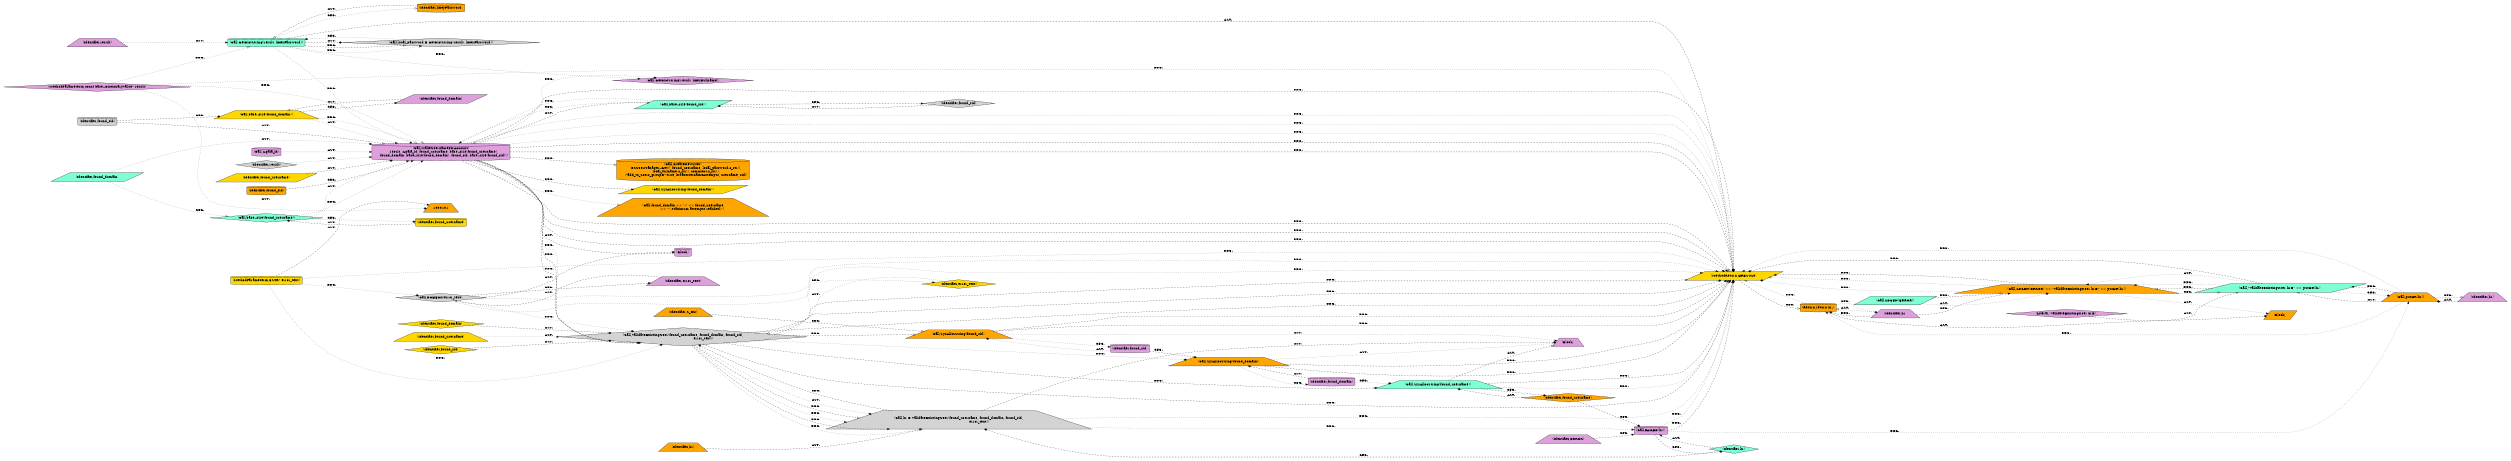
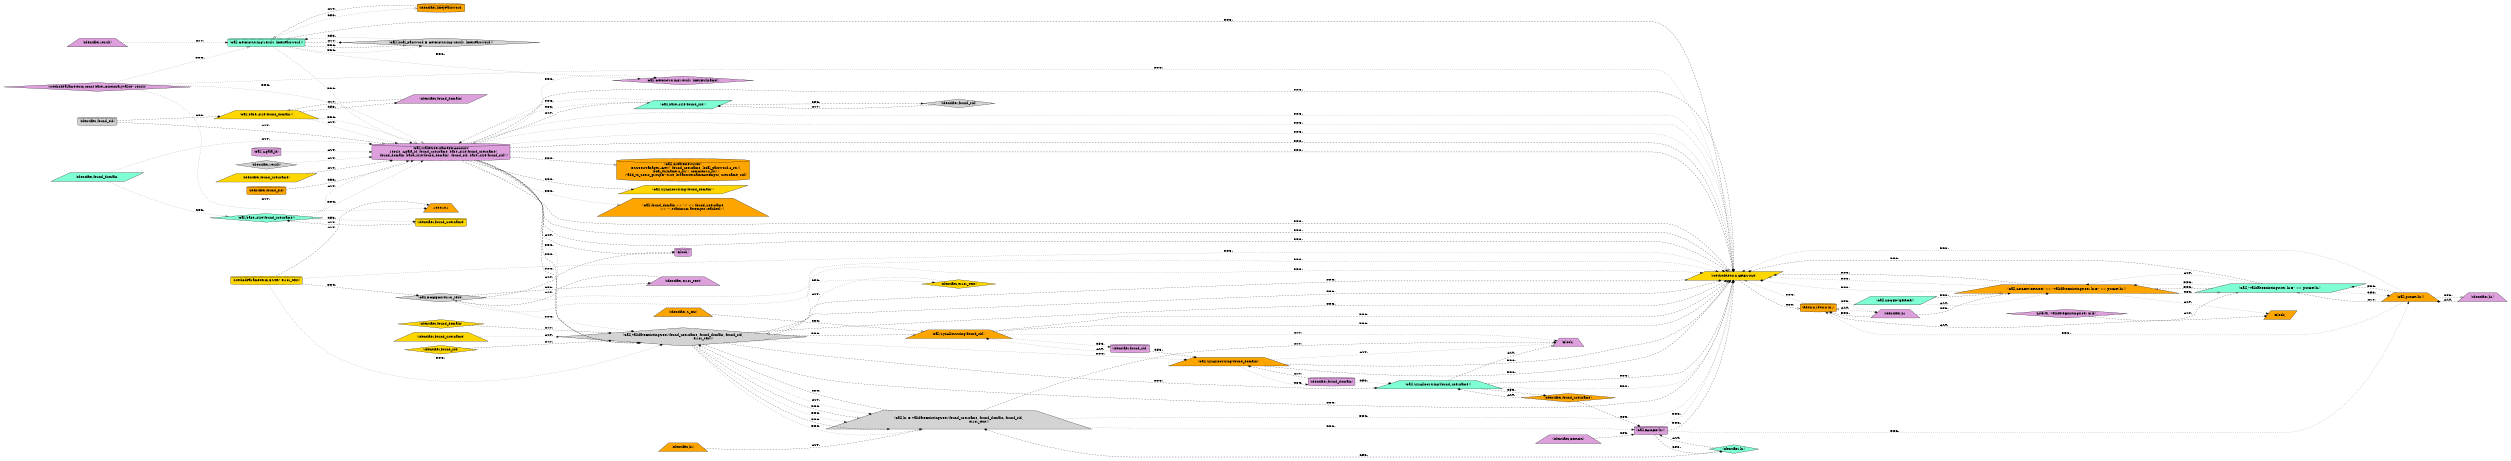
(1229, 20) -> (1229, 20)
(359, 290) -> (359, 290)
